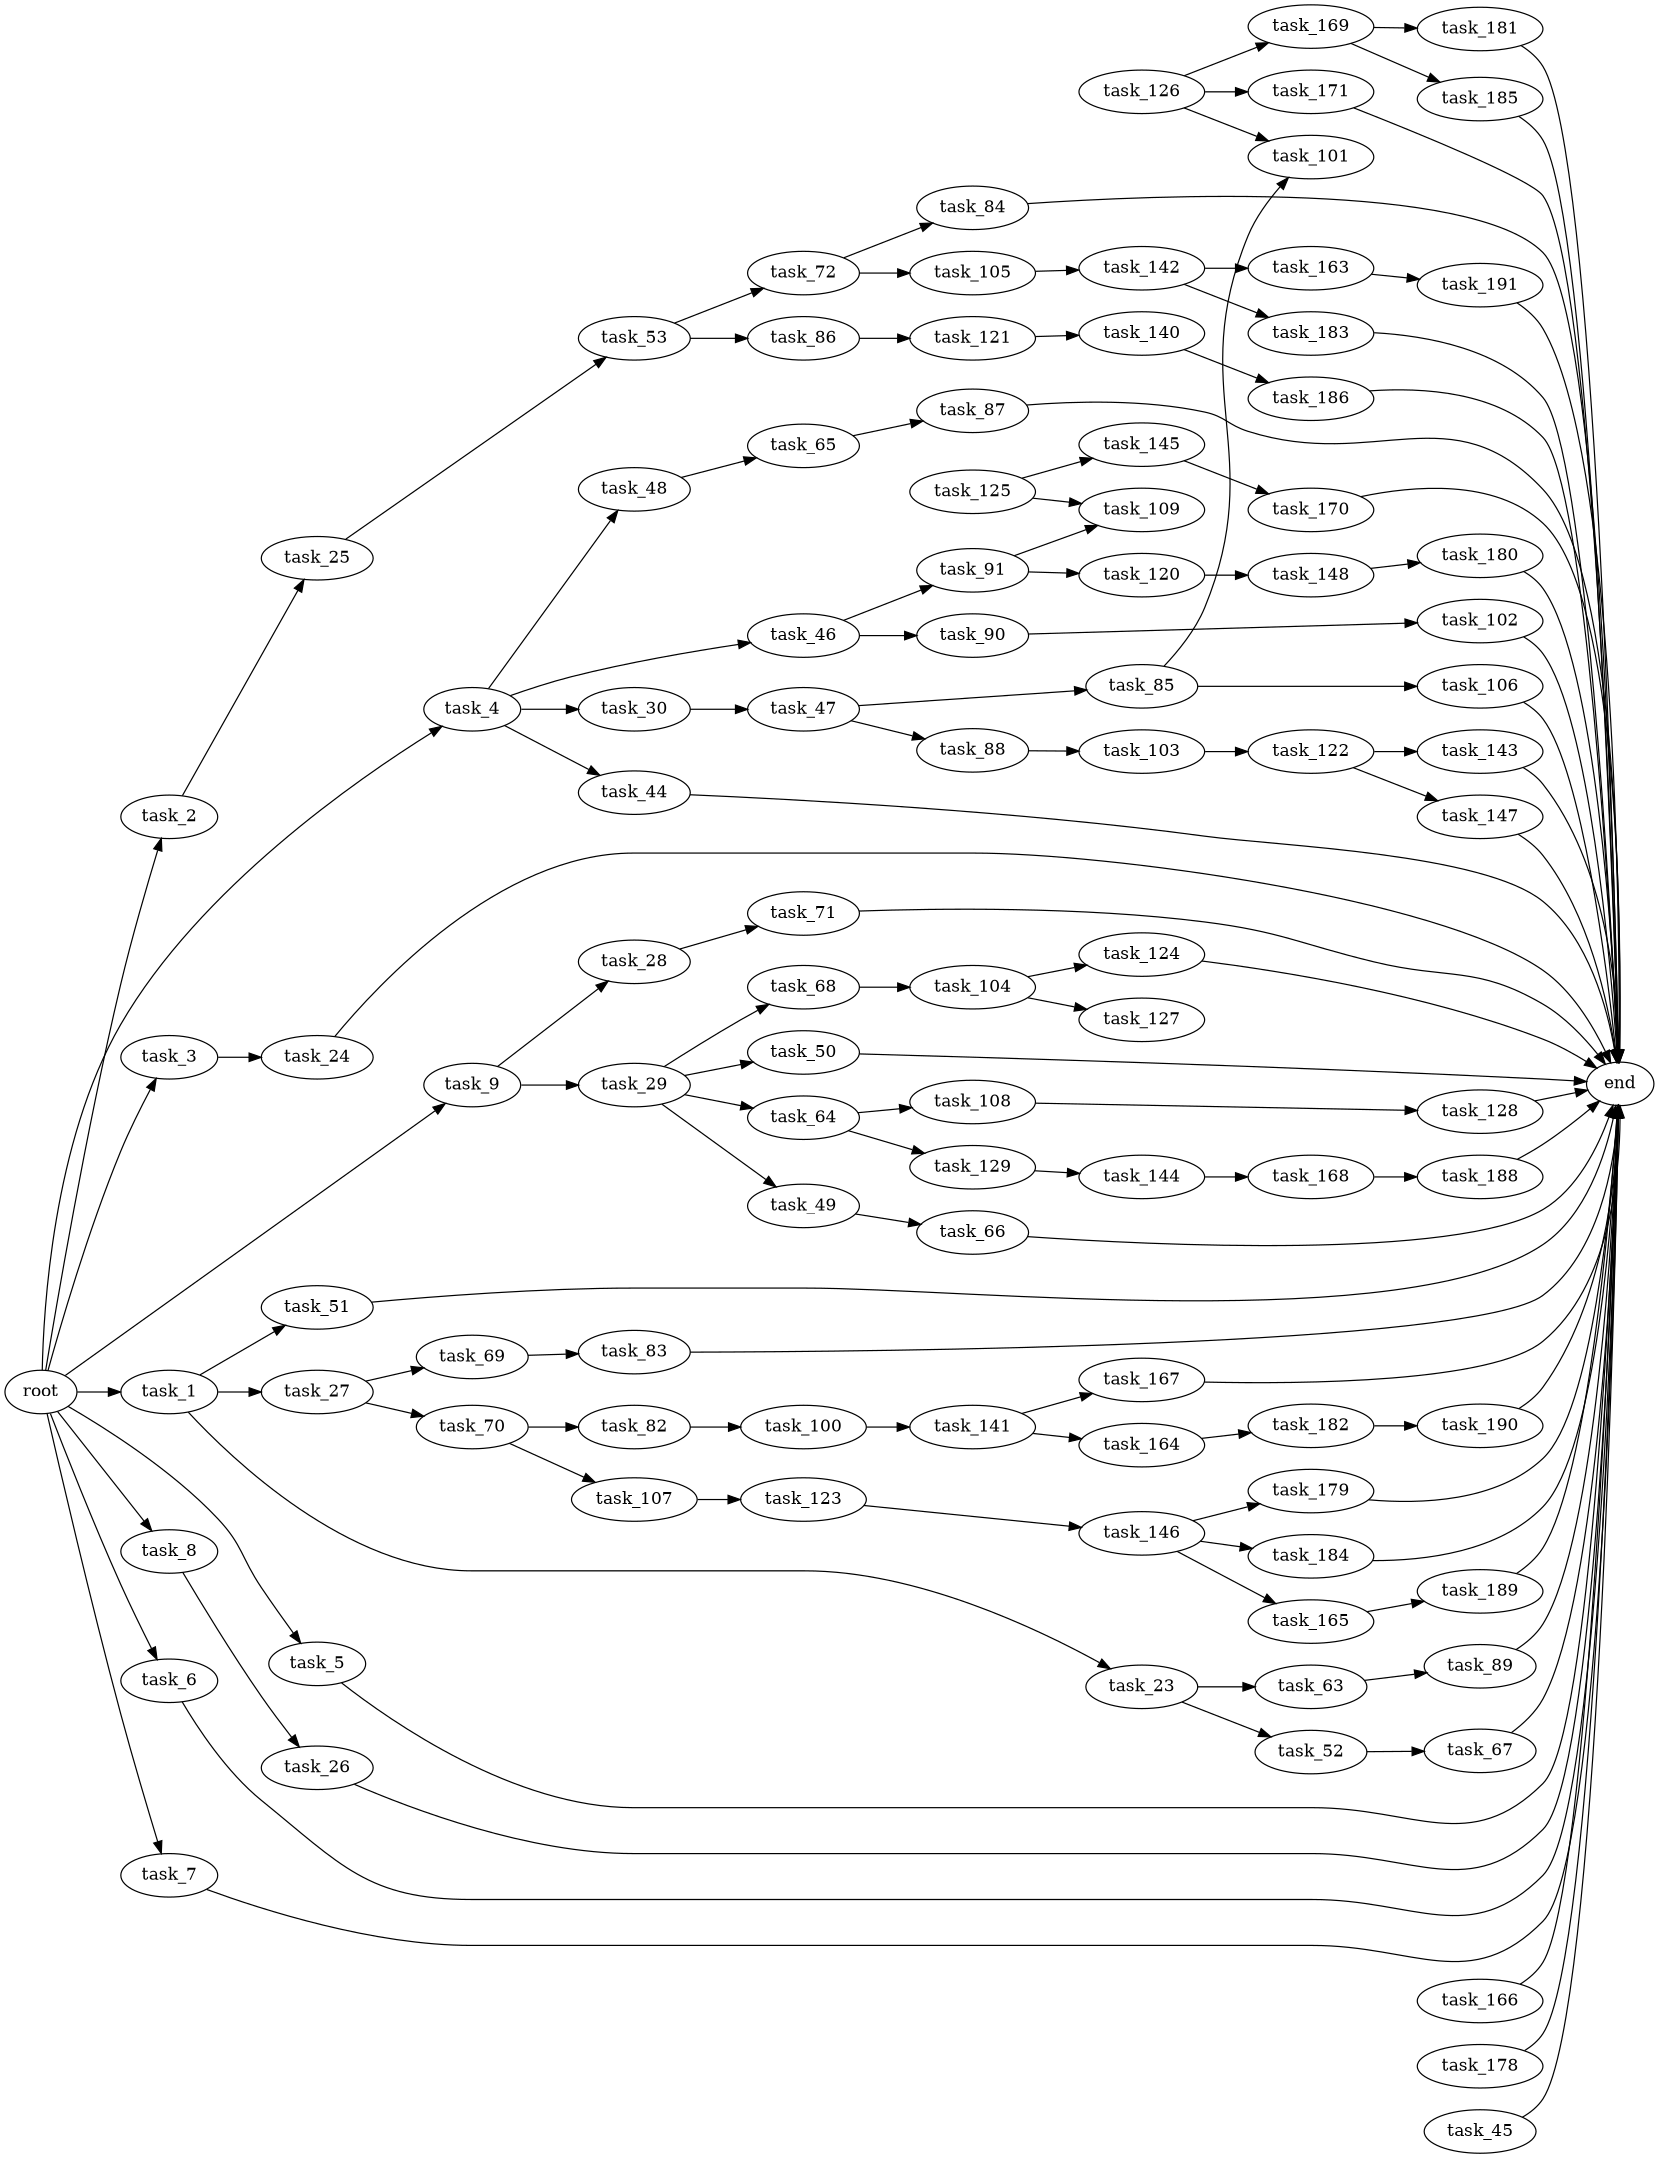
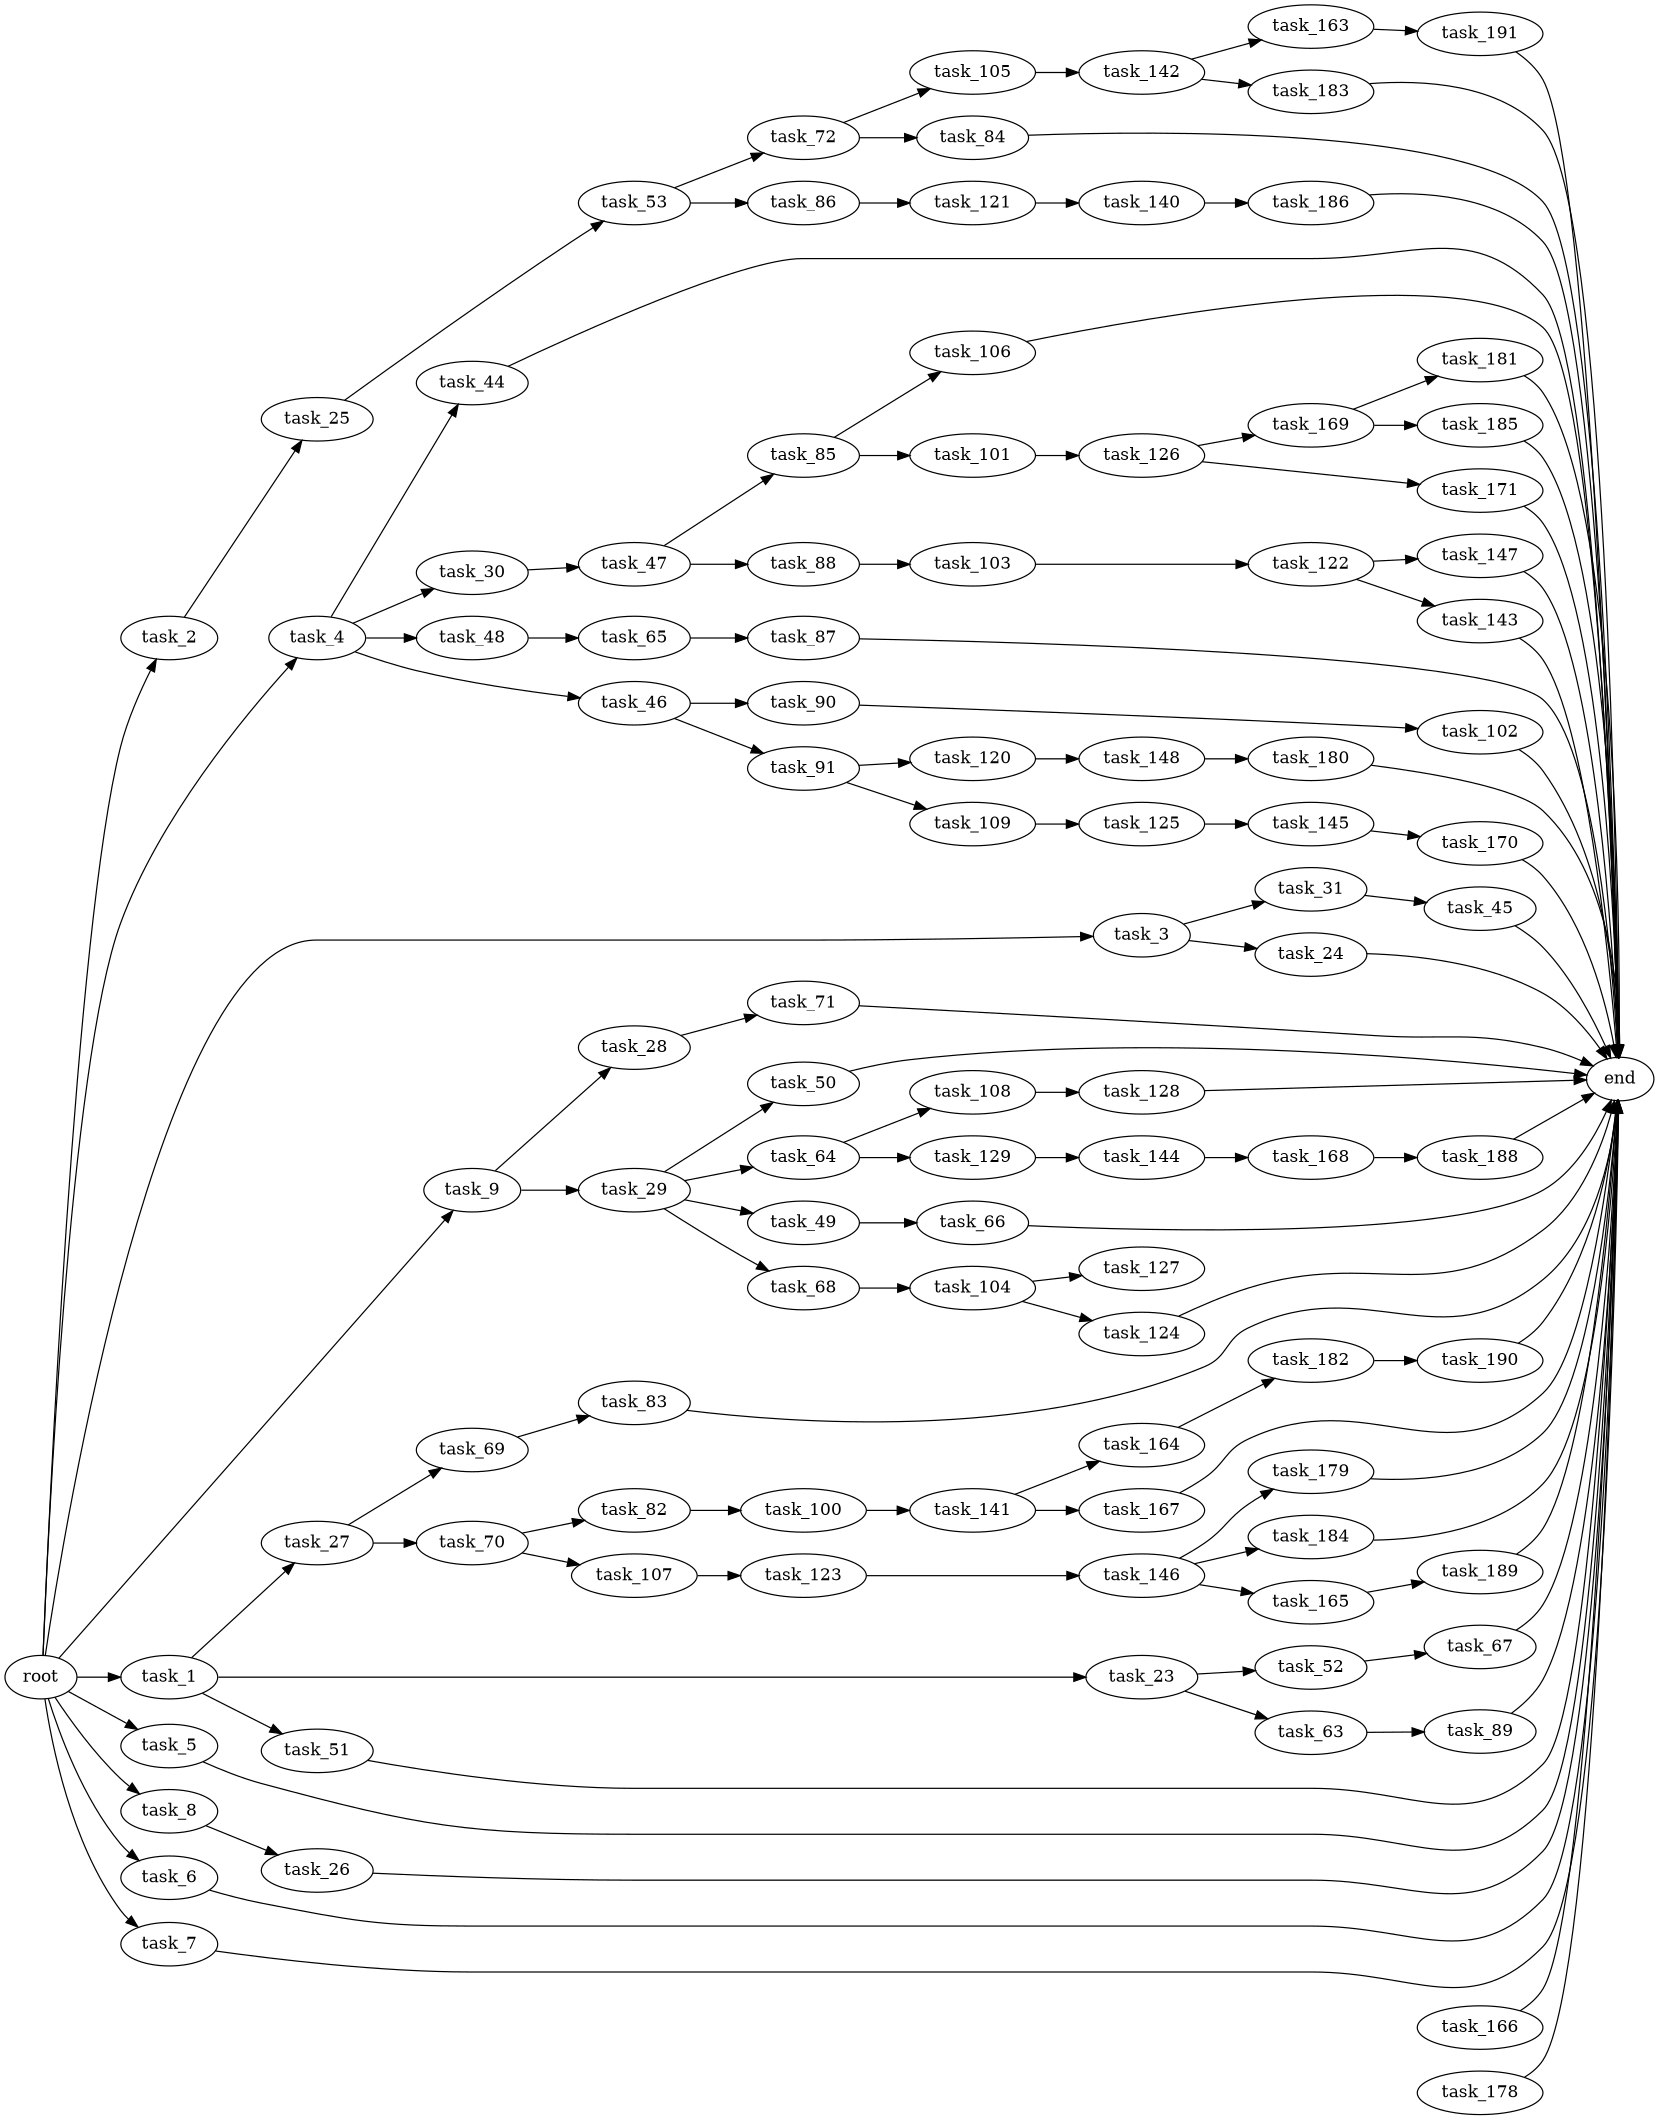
(1221, 122) -> (1051, 456)
(1051, 500) -> (1051, 824)
none -> (1311, 889)
